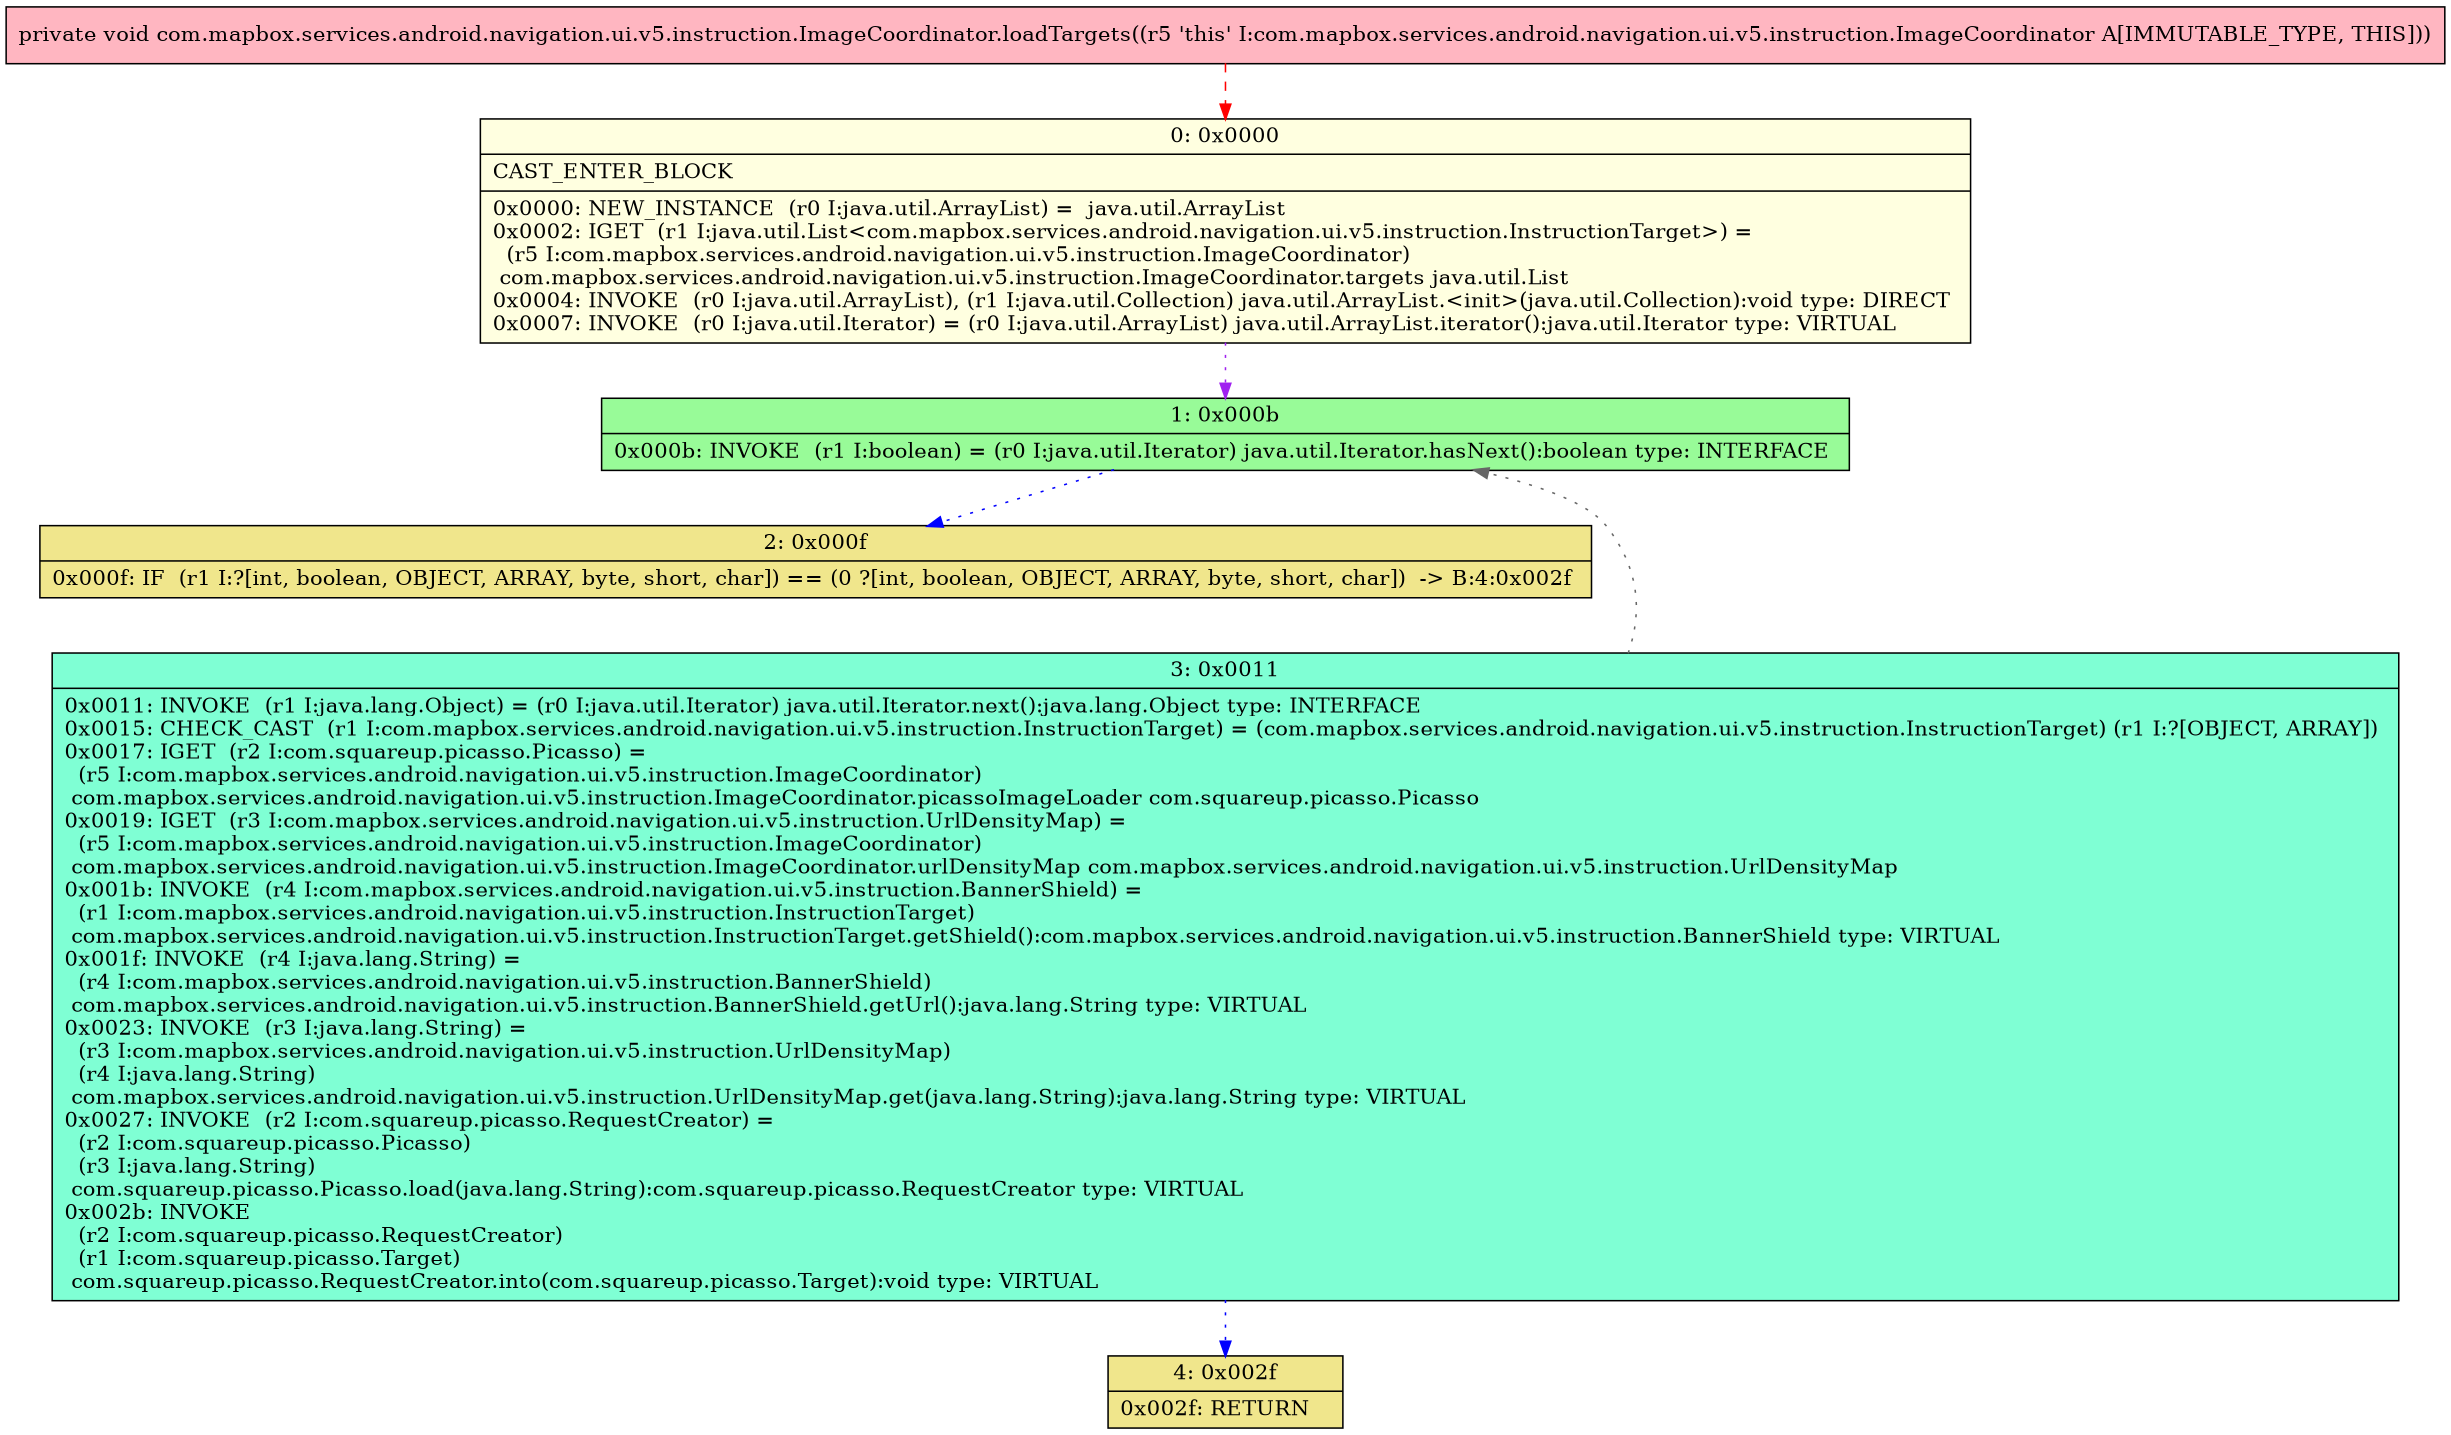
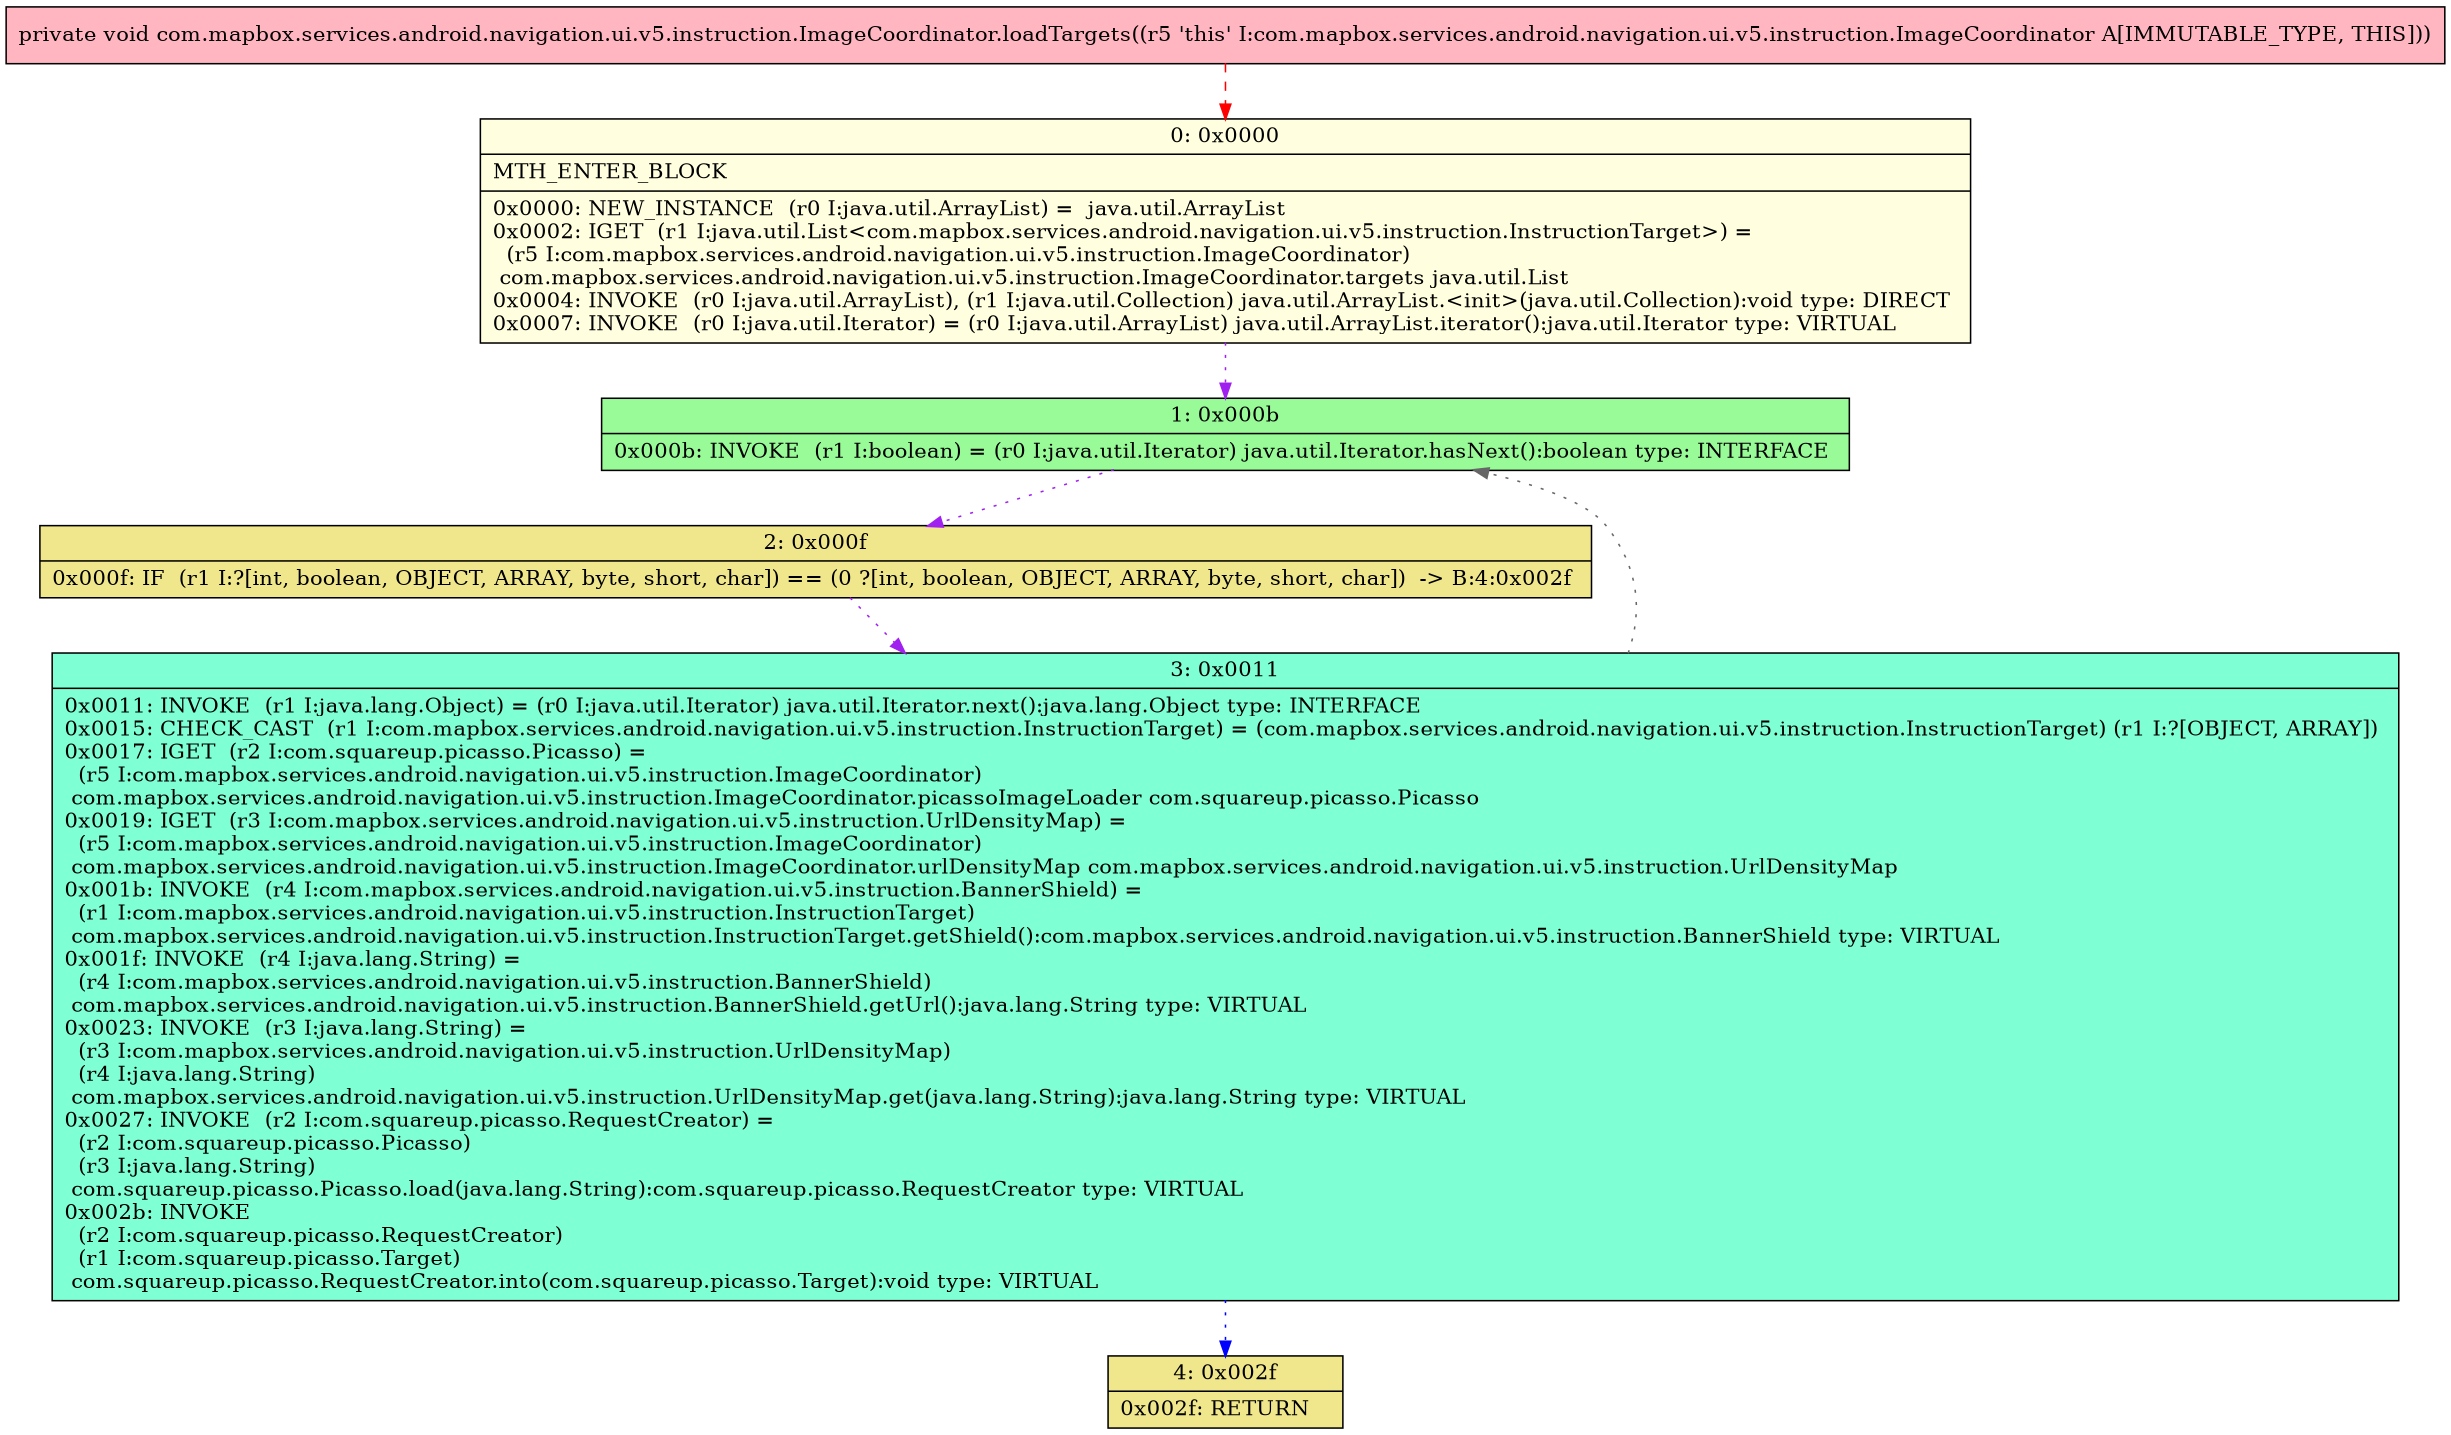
(613, 172) -> (611, 172)
(1028, 496) -> (1028, 496)
none -> (872, 620)
